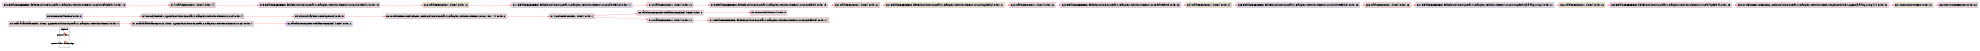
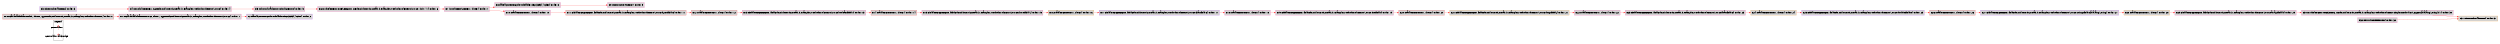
(1935, 5) -> (2427, 19)
none -> (714, 13)
